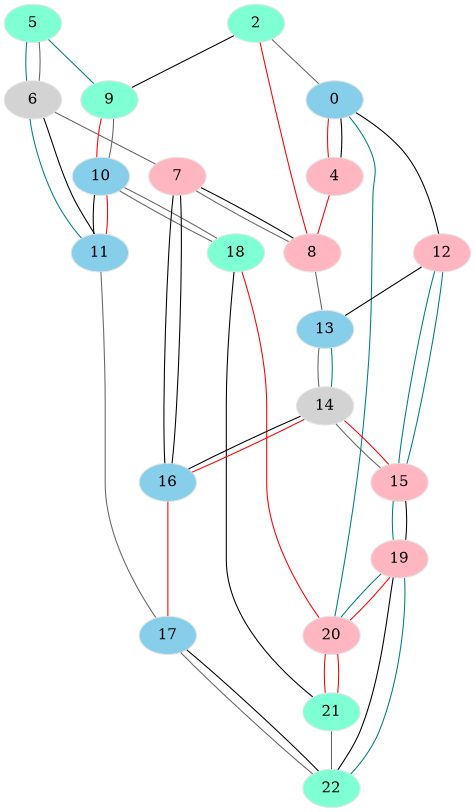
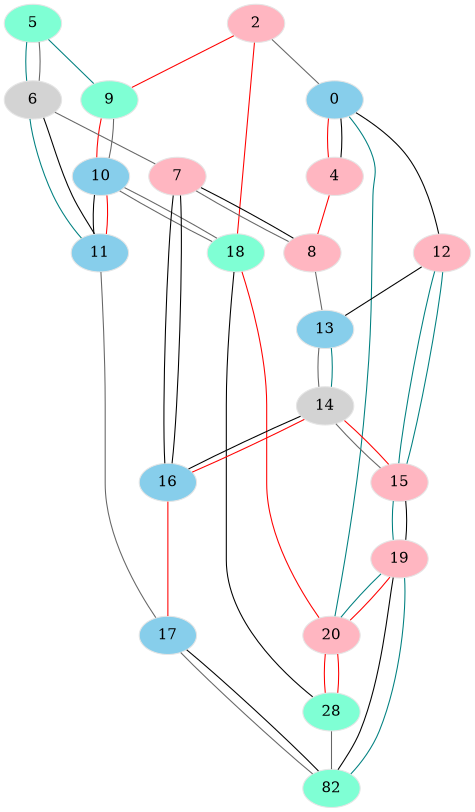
(256, 23) -> (256, 23)
(183, 62) -> (183, 62)
(282, 138) -> (246, 138)
(332, 712) -> (332, 712)
(332, 788) -> (332, 788)
